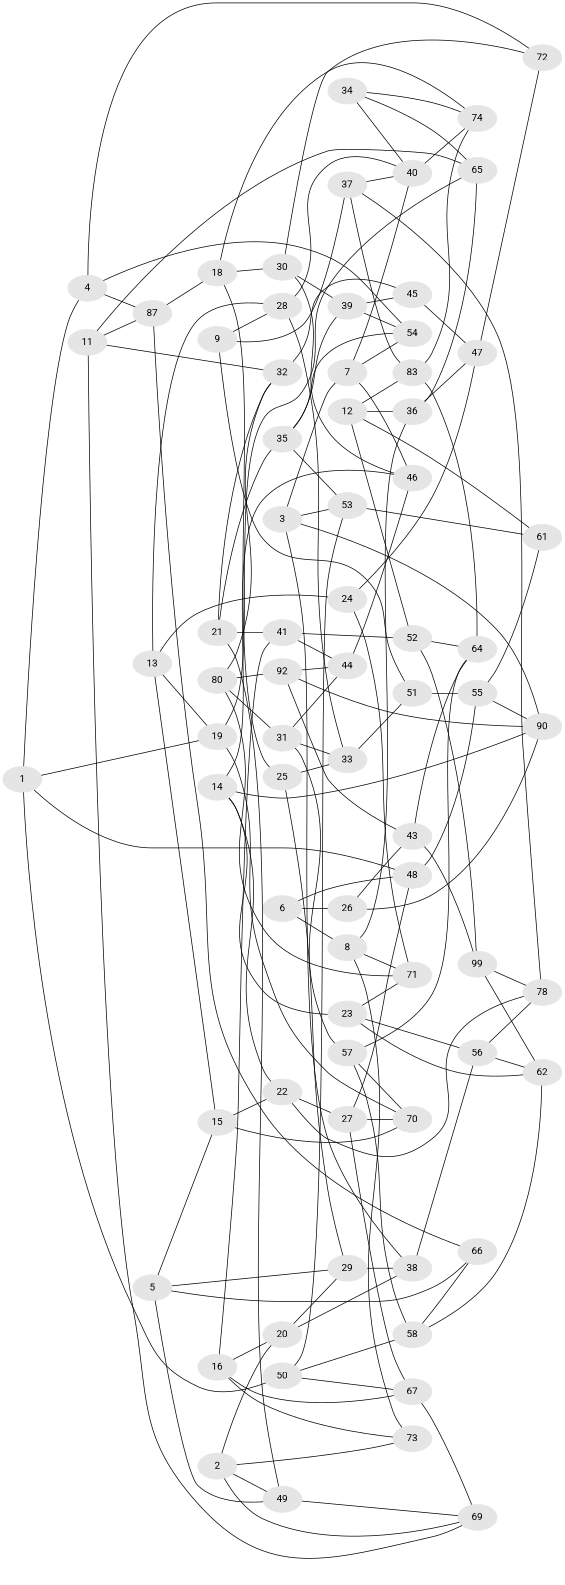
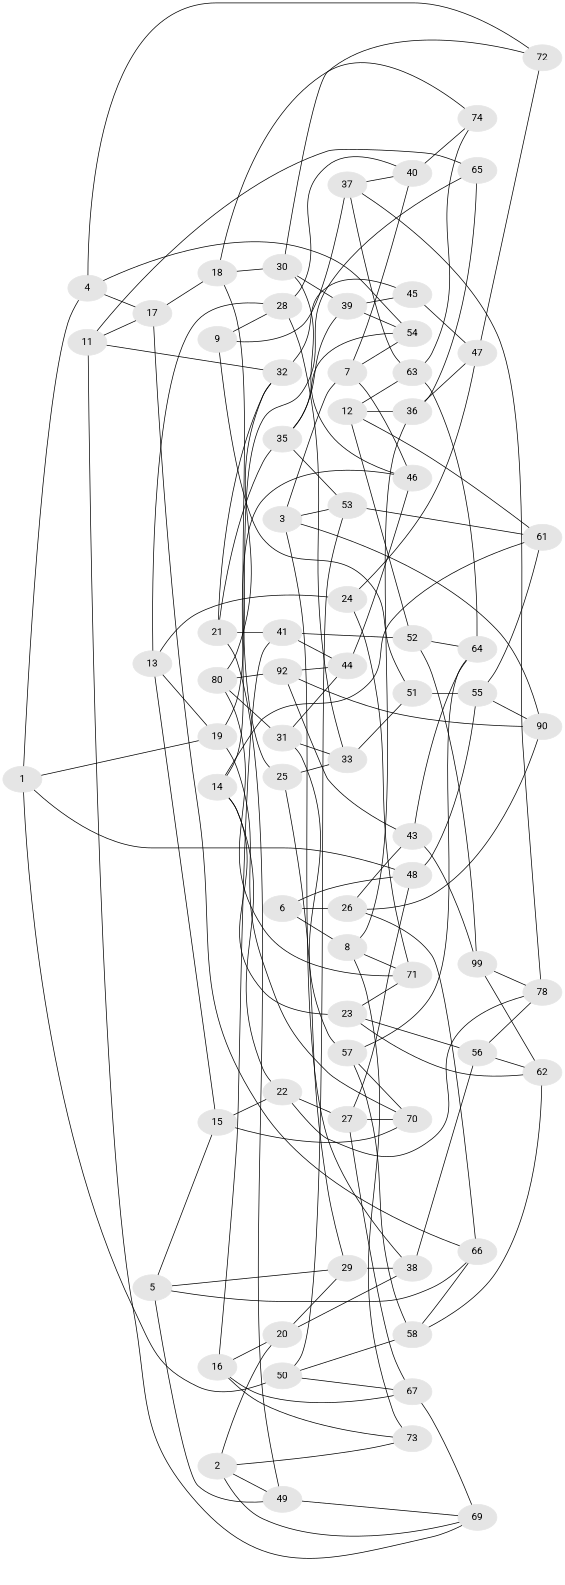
(347, 91) -> none
(152, 313) -> (152, 313)
(412, 373) -> (412, 373)
(376, 782) -> (379, 666)
none -> (454, 1056)
